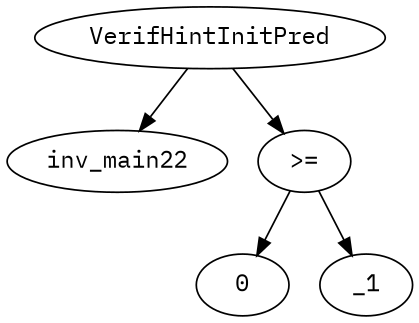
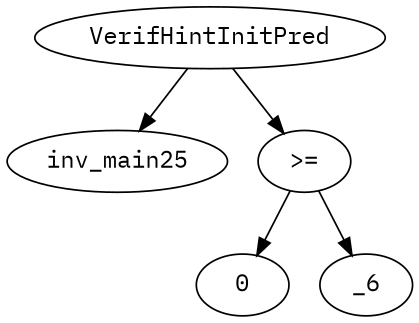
(117, 161) -> (117, 161)
(366, 285) -> (366, 285)
